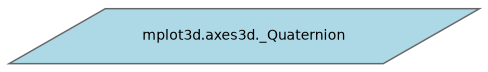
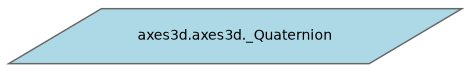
(244, 36) -> (235, 36)
